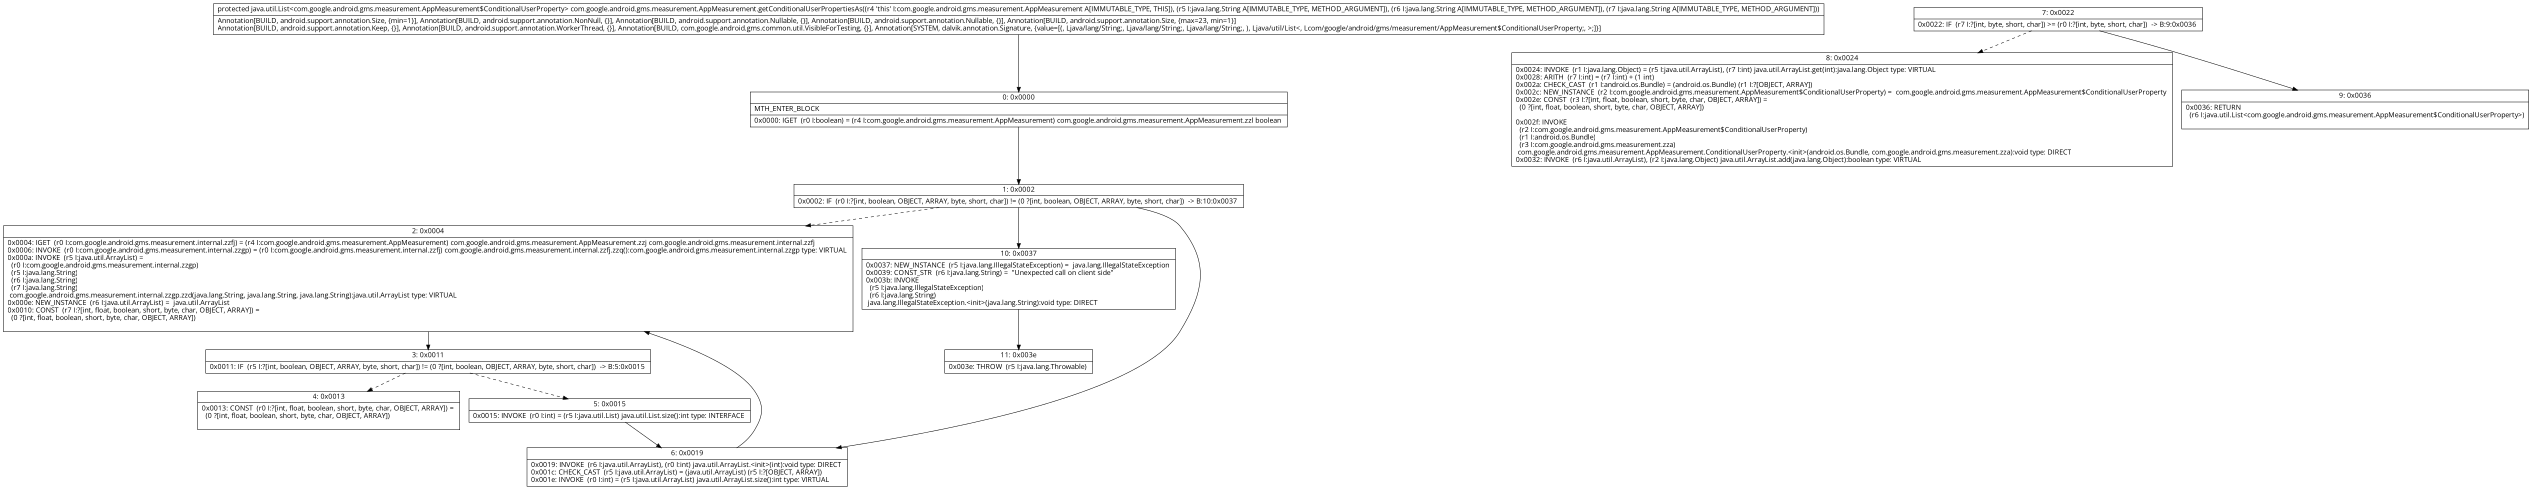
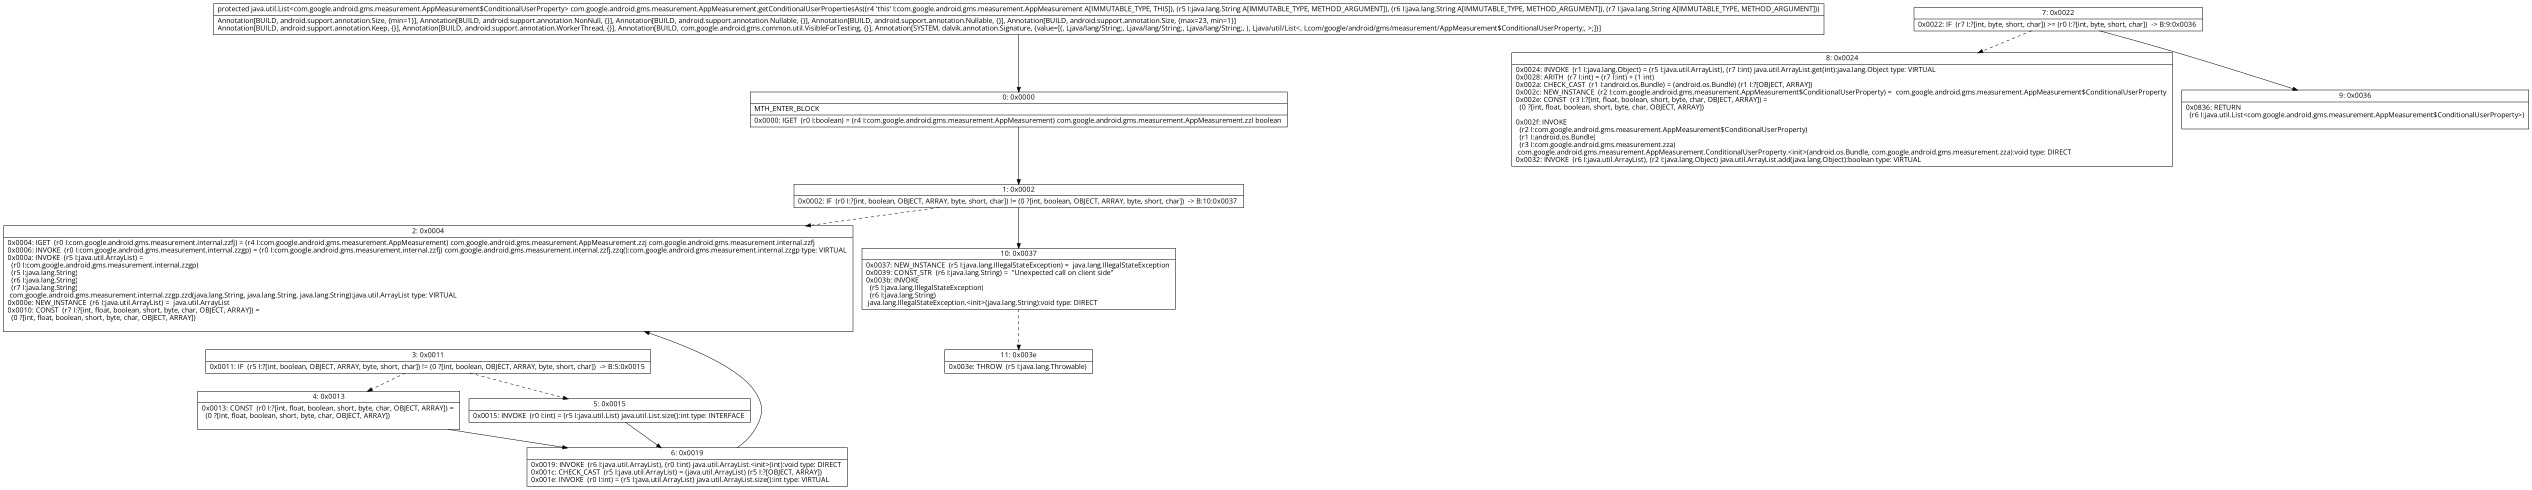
(2215, 108) -> (2215, 108)
(1019, 327) -> (1019, 327)
(428, 338) -> none
(1097, 386) -> (506, 438)
